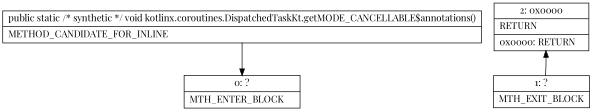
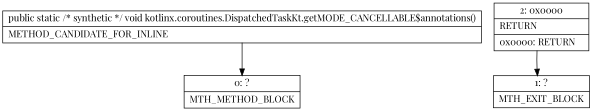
(546, 67) -> (537, 60)
(237, 100) -> (242, 100)
